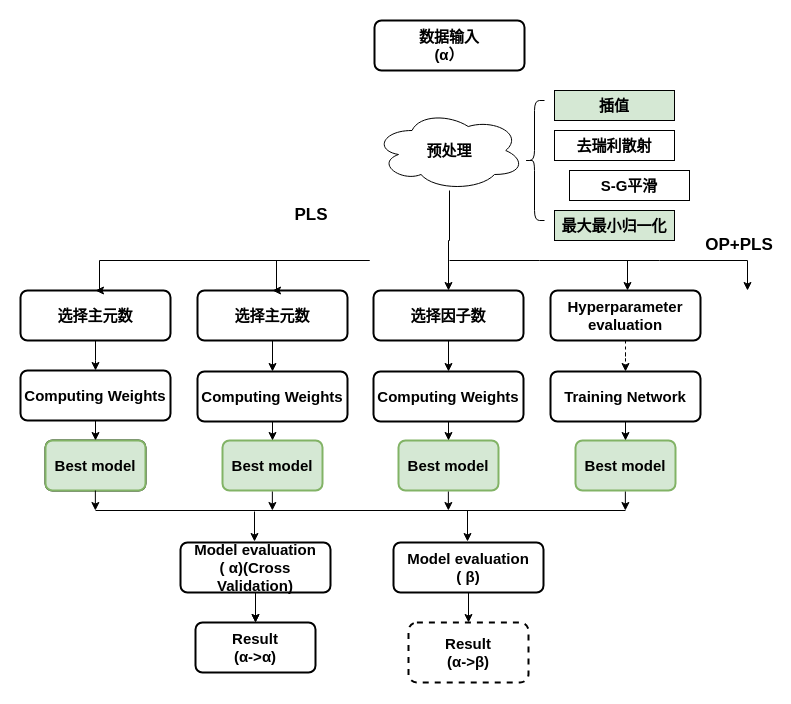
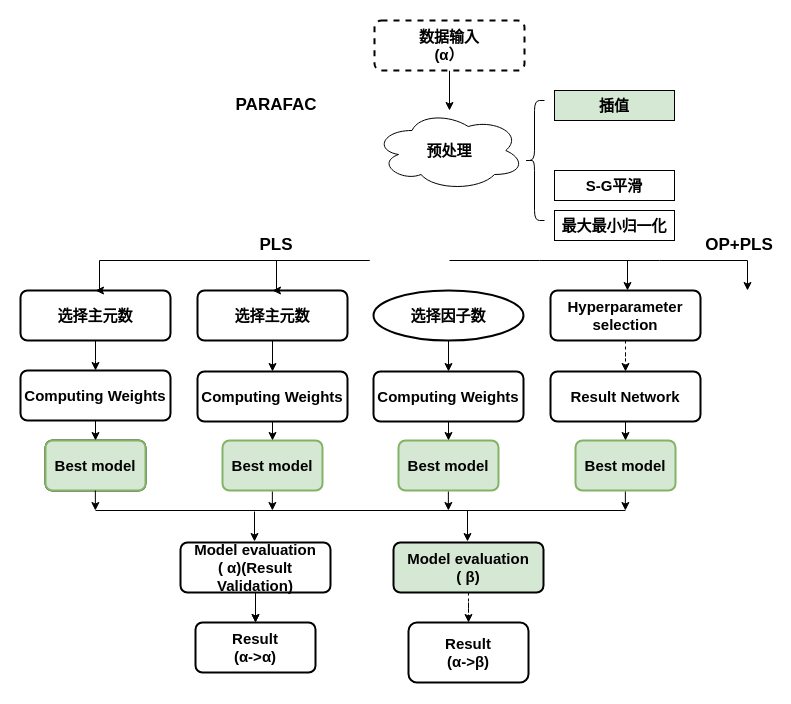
(450, 46) -> (450, 46)
none -> (450, 87)
none -> (277, 106)
(615, 146) -> none
(630, 186) -> (615, 186)
(312, 216) -> (277, 246)
(615, 226) -> (615, 226)
(450, 238) -> none
(449, 316) -> (449, 316)
(626, 316) -> (626, 316)
(626, 397) -> (626, 397)
(256, 568) -> (256, 568)
(469, 568) -> (469, 568)
(469, 612) -> (469, 612)
(469, 653) -> (469, 653)
